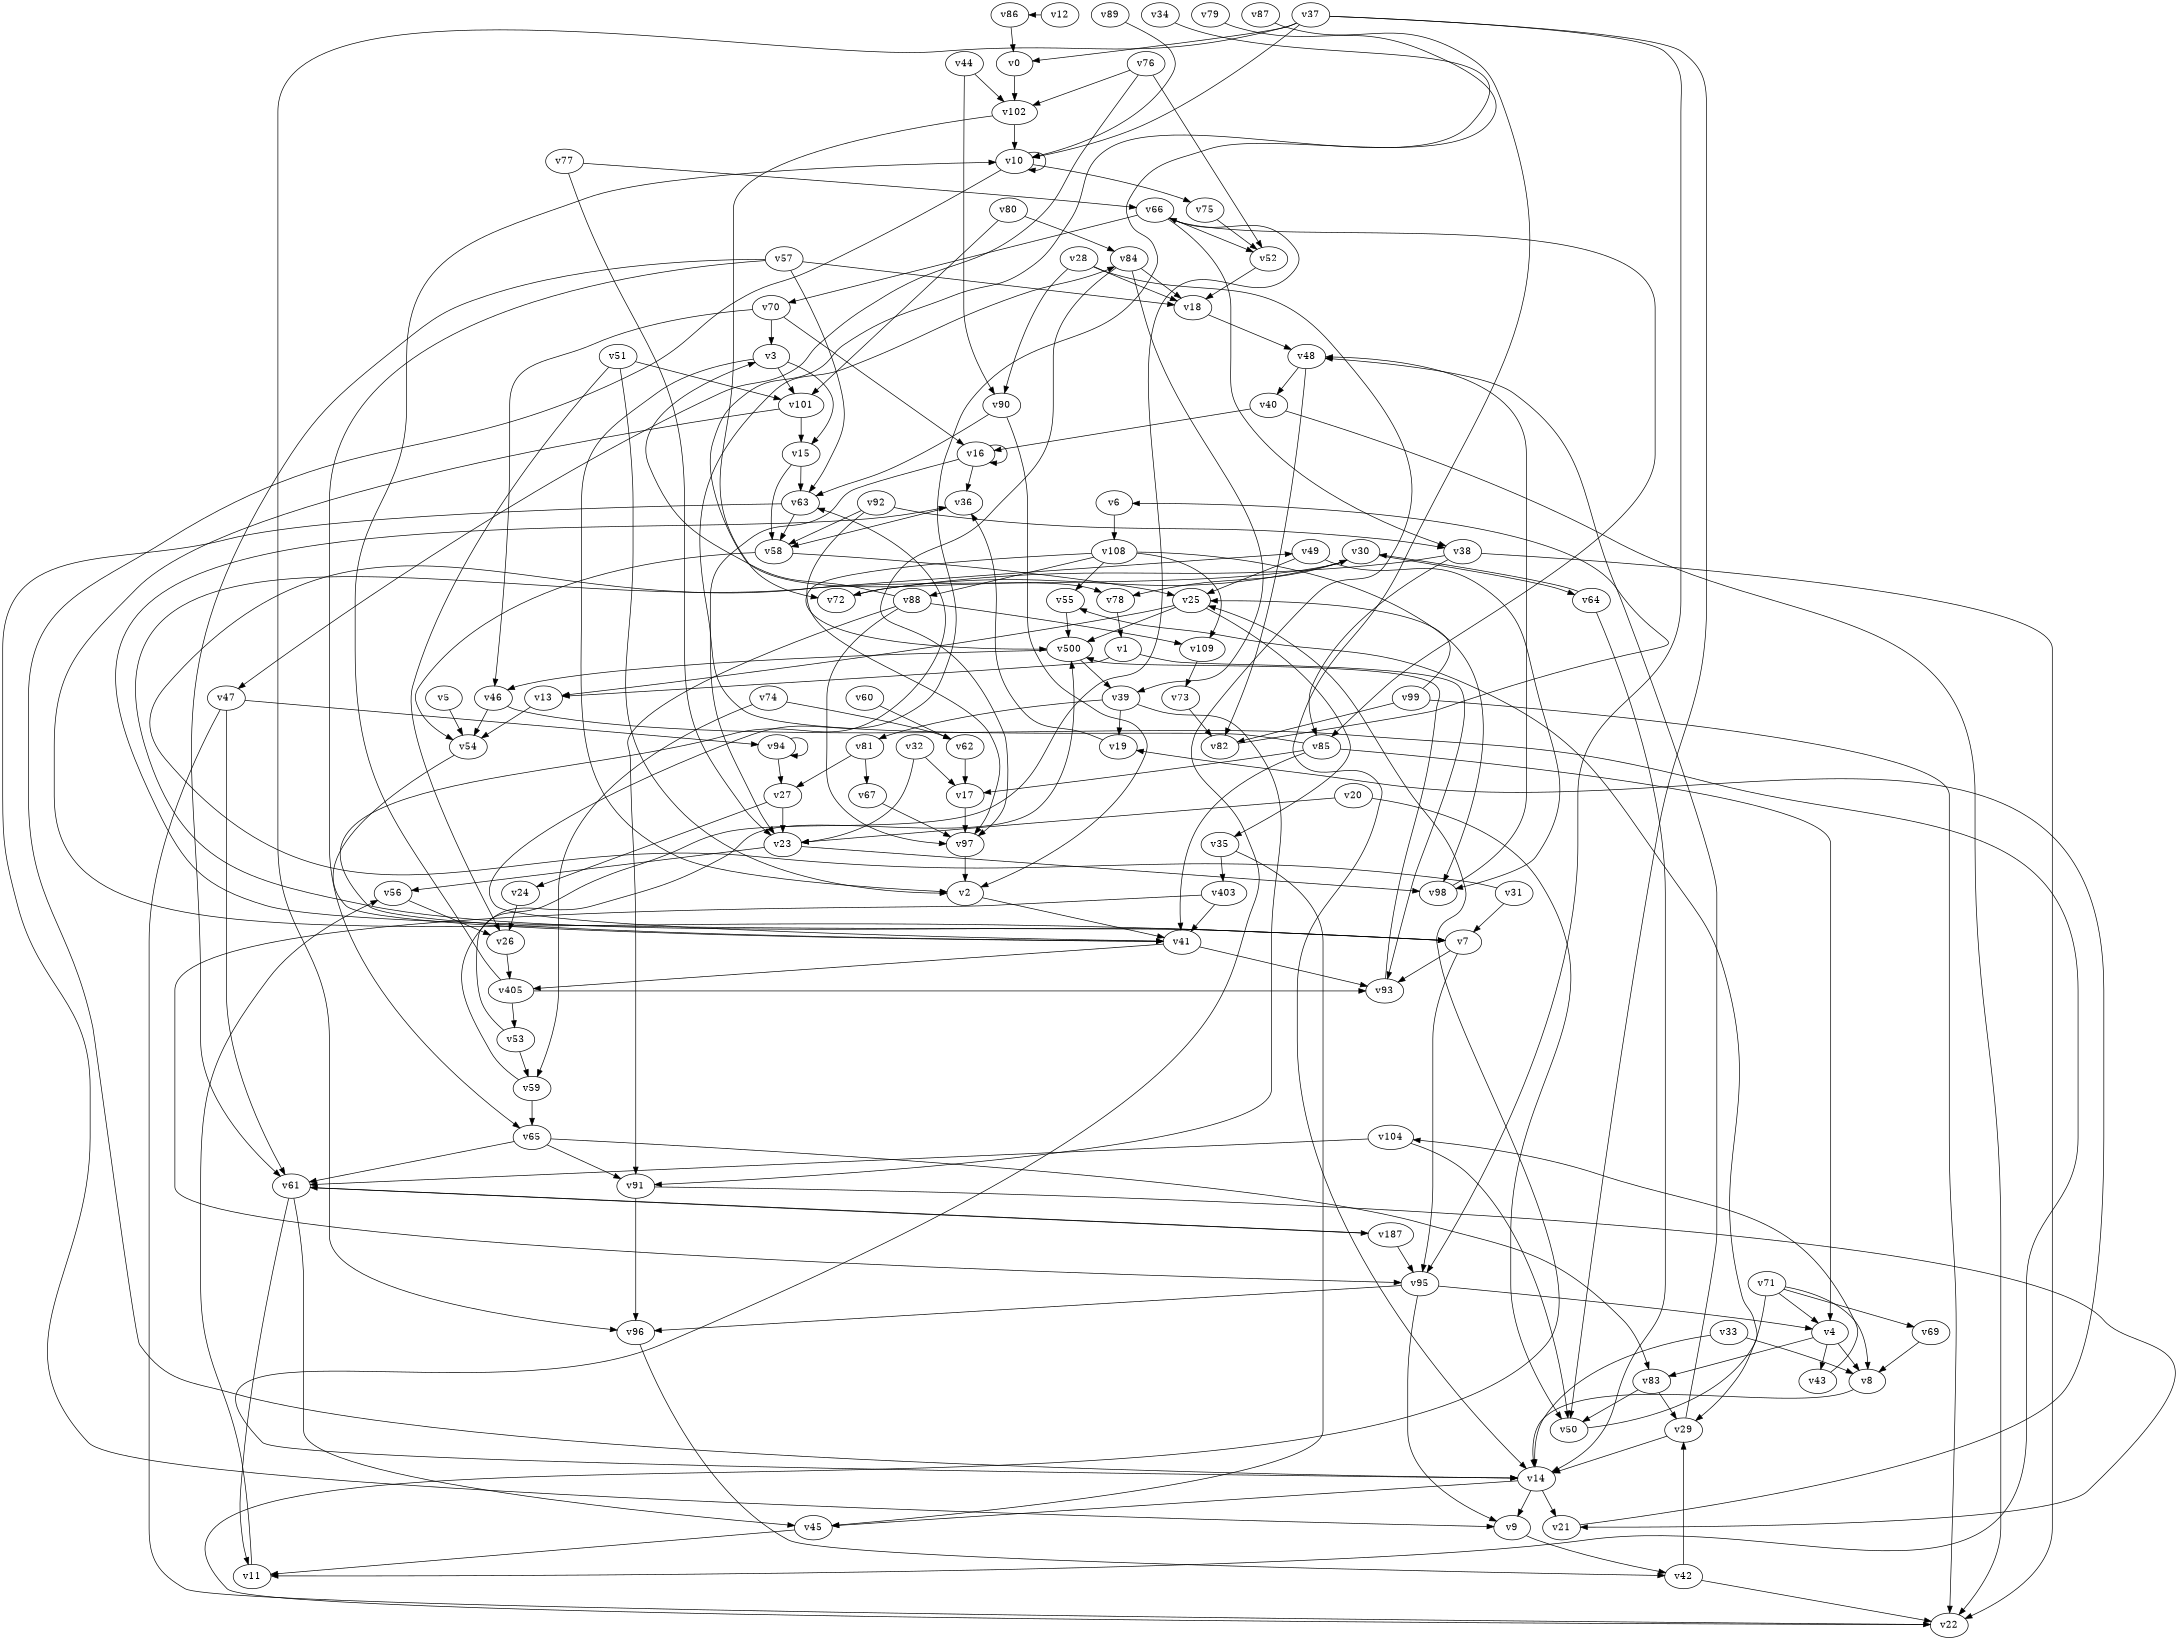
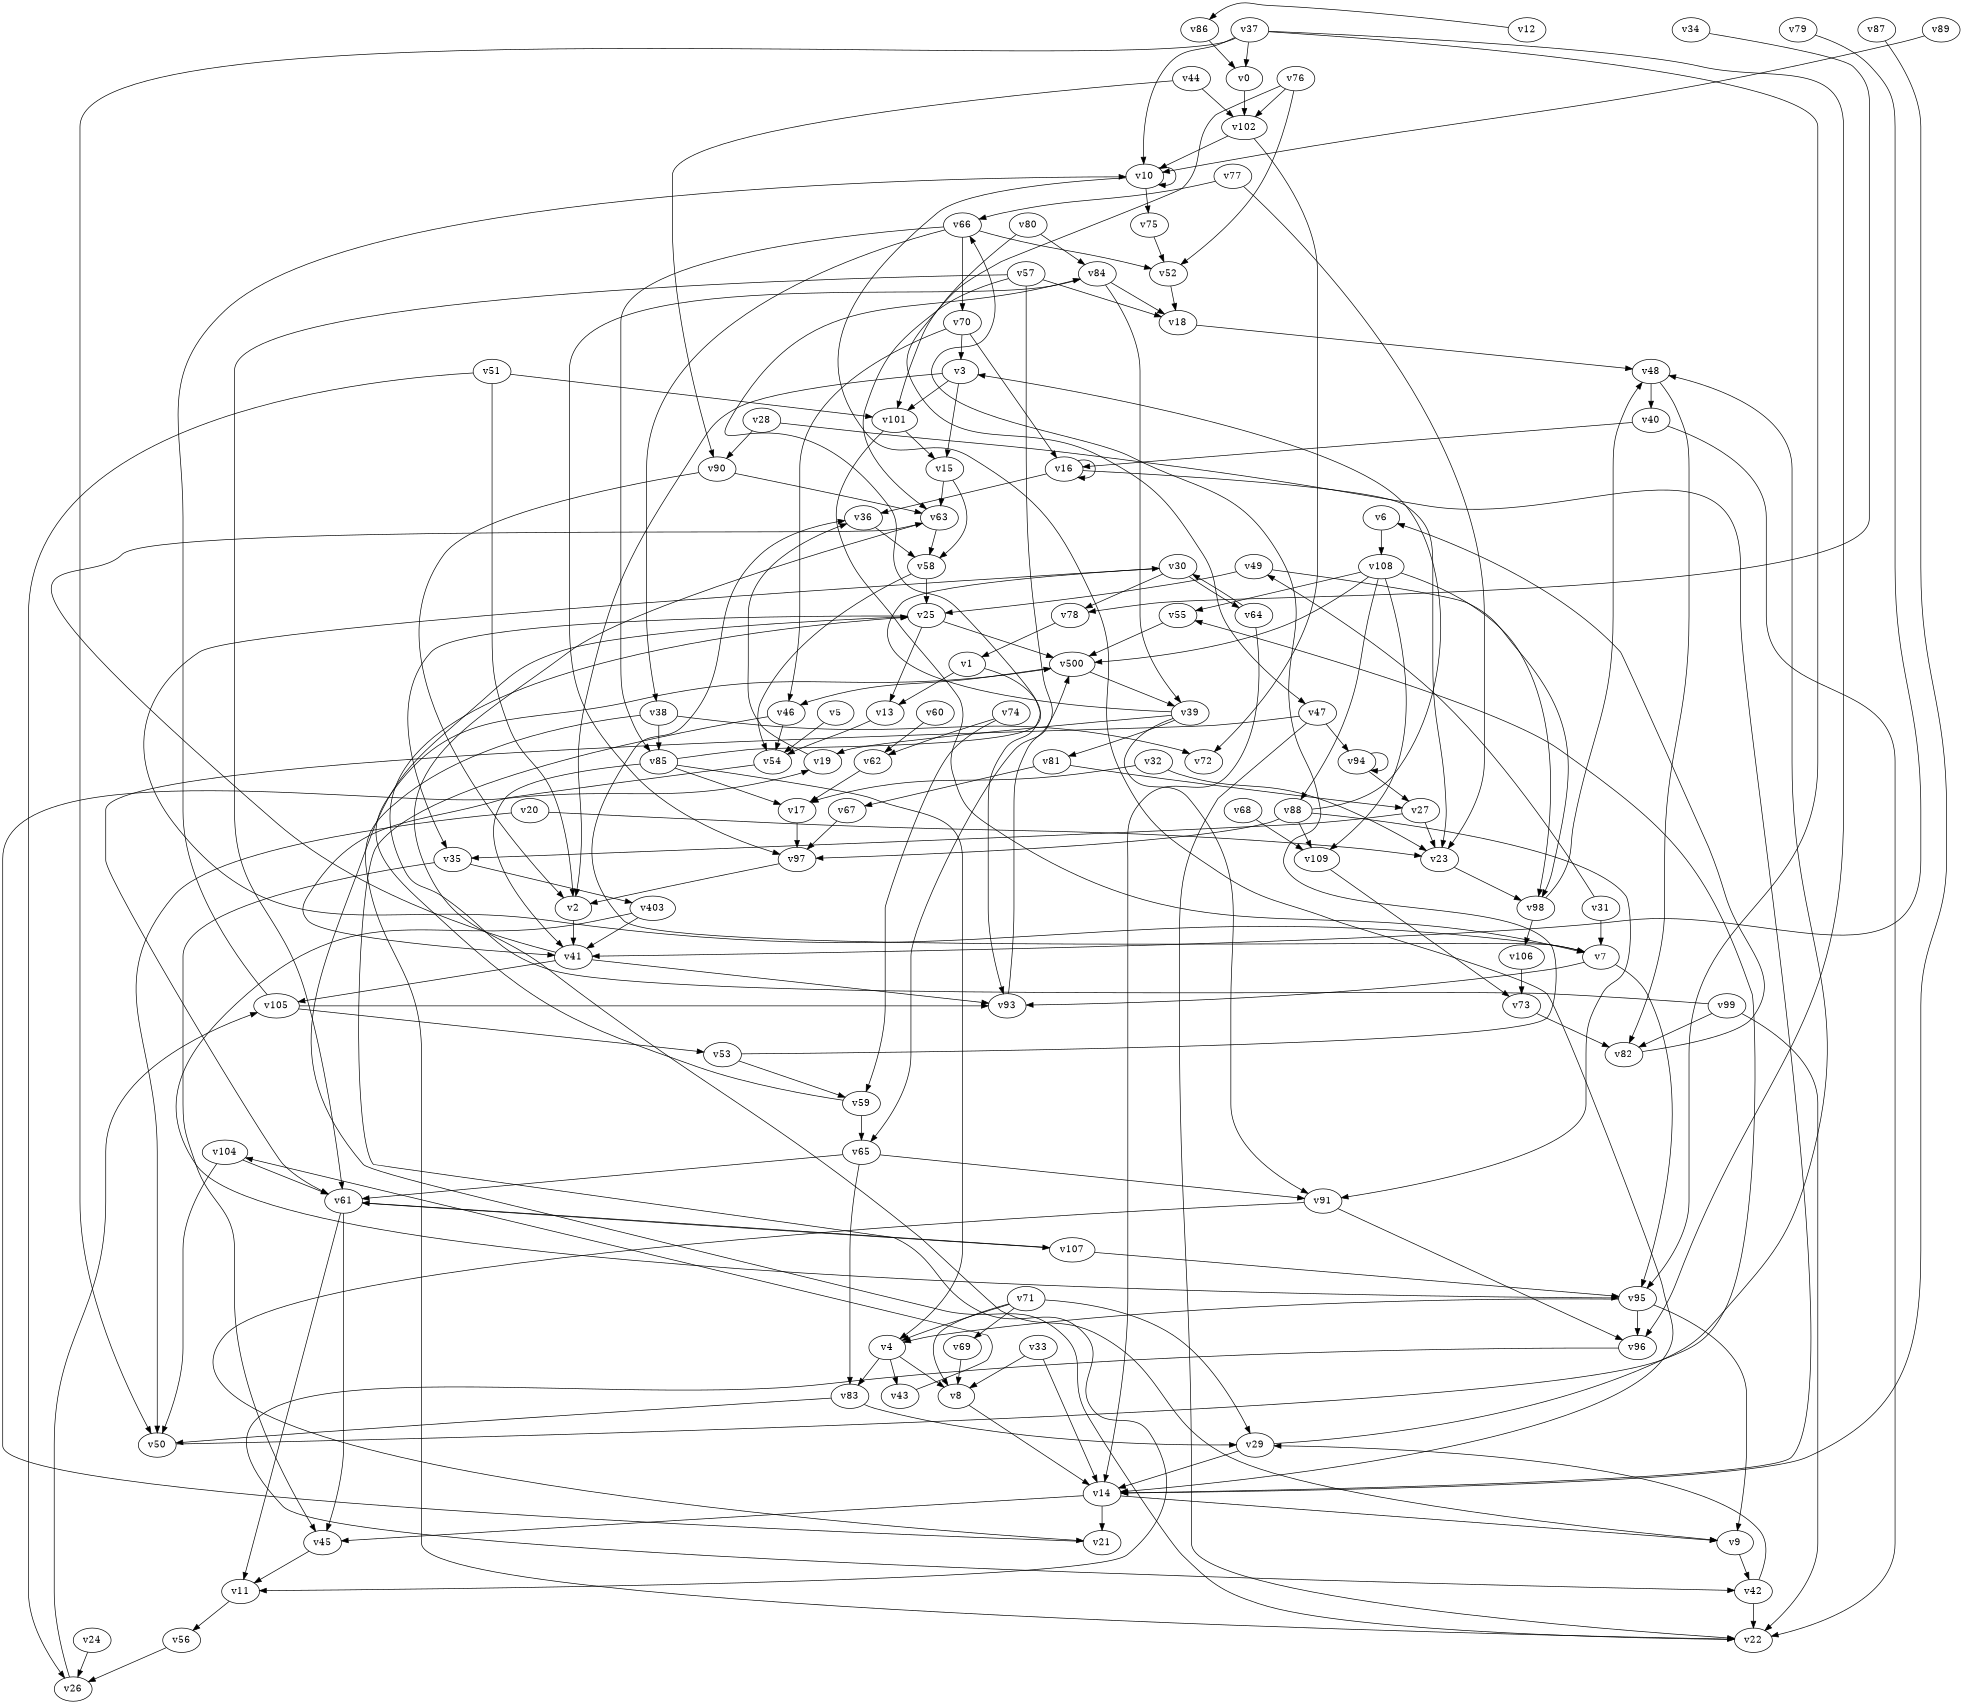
(1147, 289) -> none
(876, 503) -> none
(1097, 583) -> (892, 642)
none -> (1243, 811)
(661, 841) -> (941, 840)
(609, 866) -> none
none -> (1522, 957)
(511, 991) -> (277, 1006)
(1391, 1235) -> (1072, 1250)
